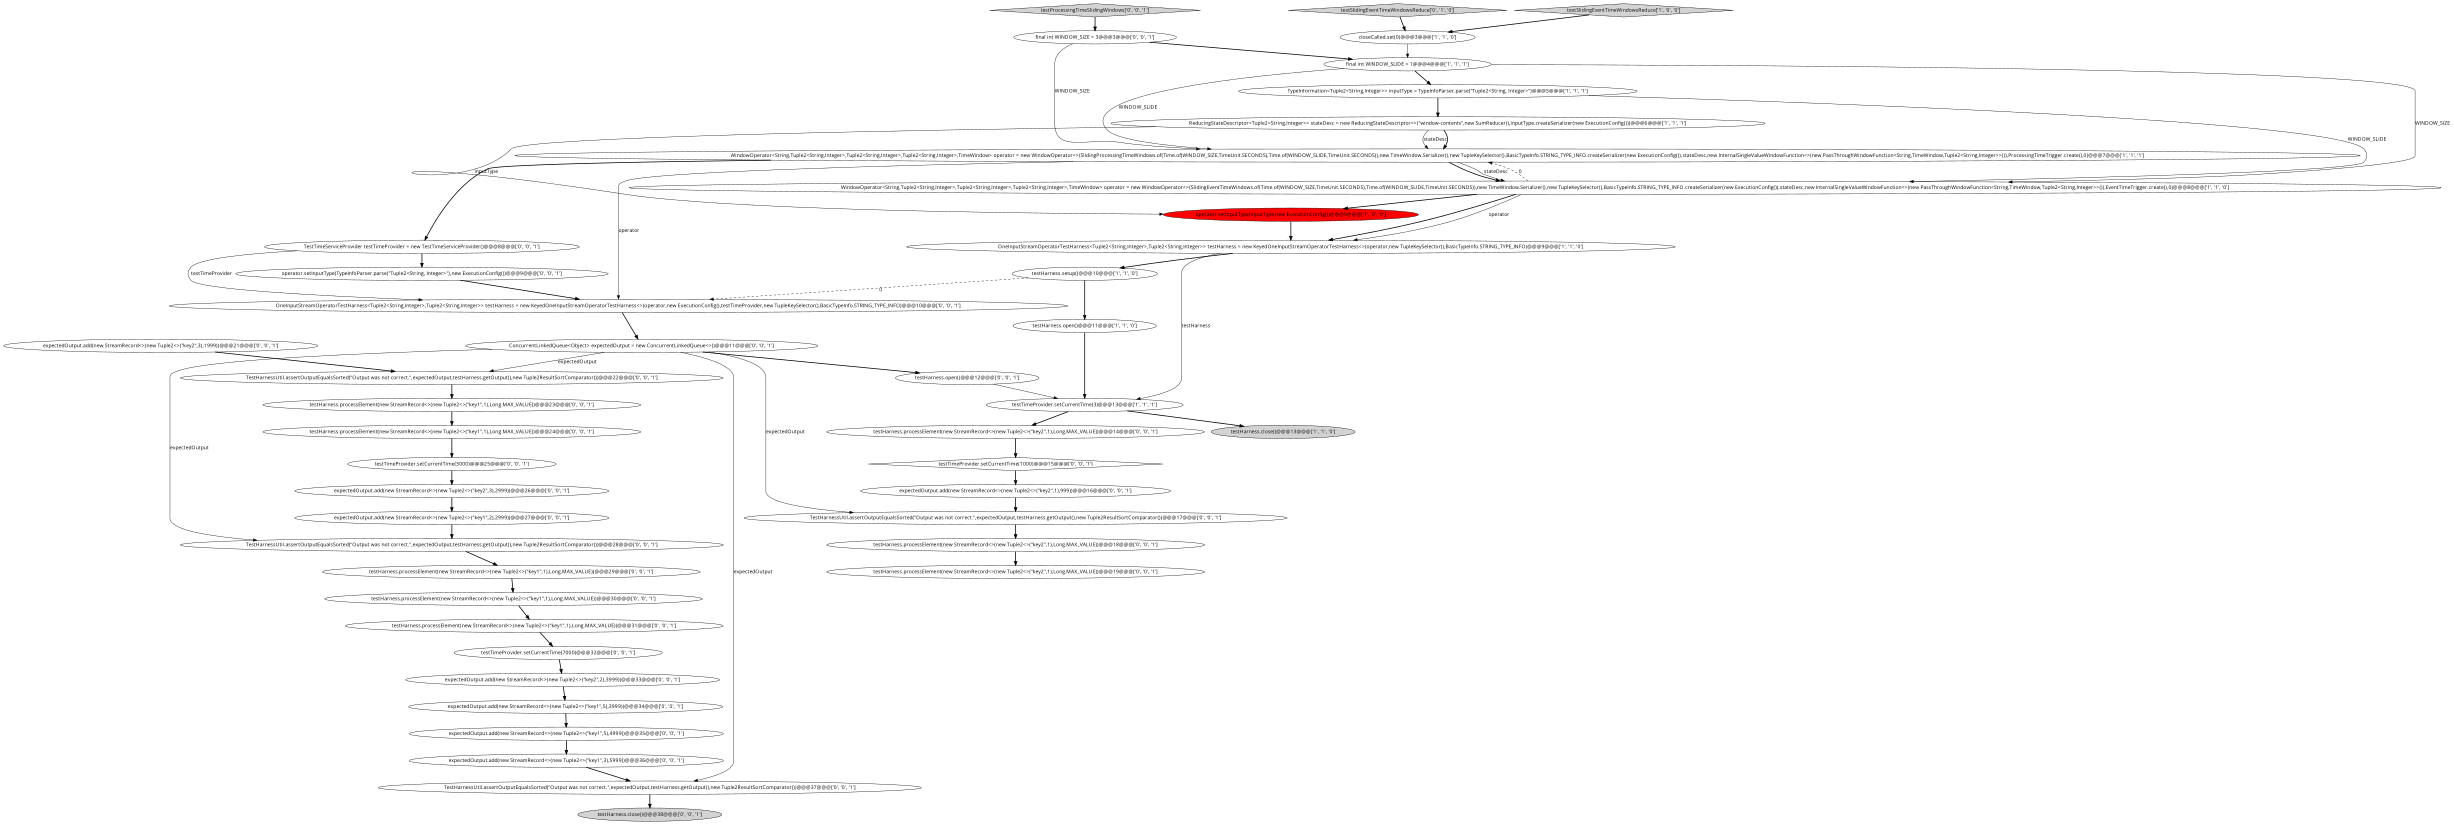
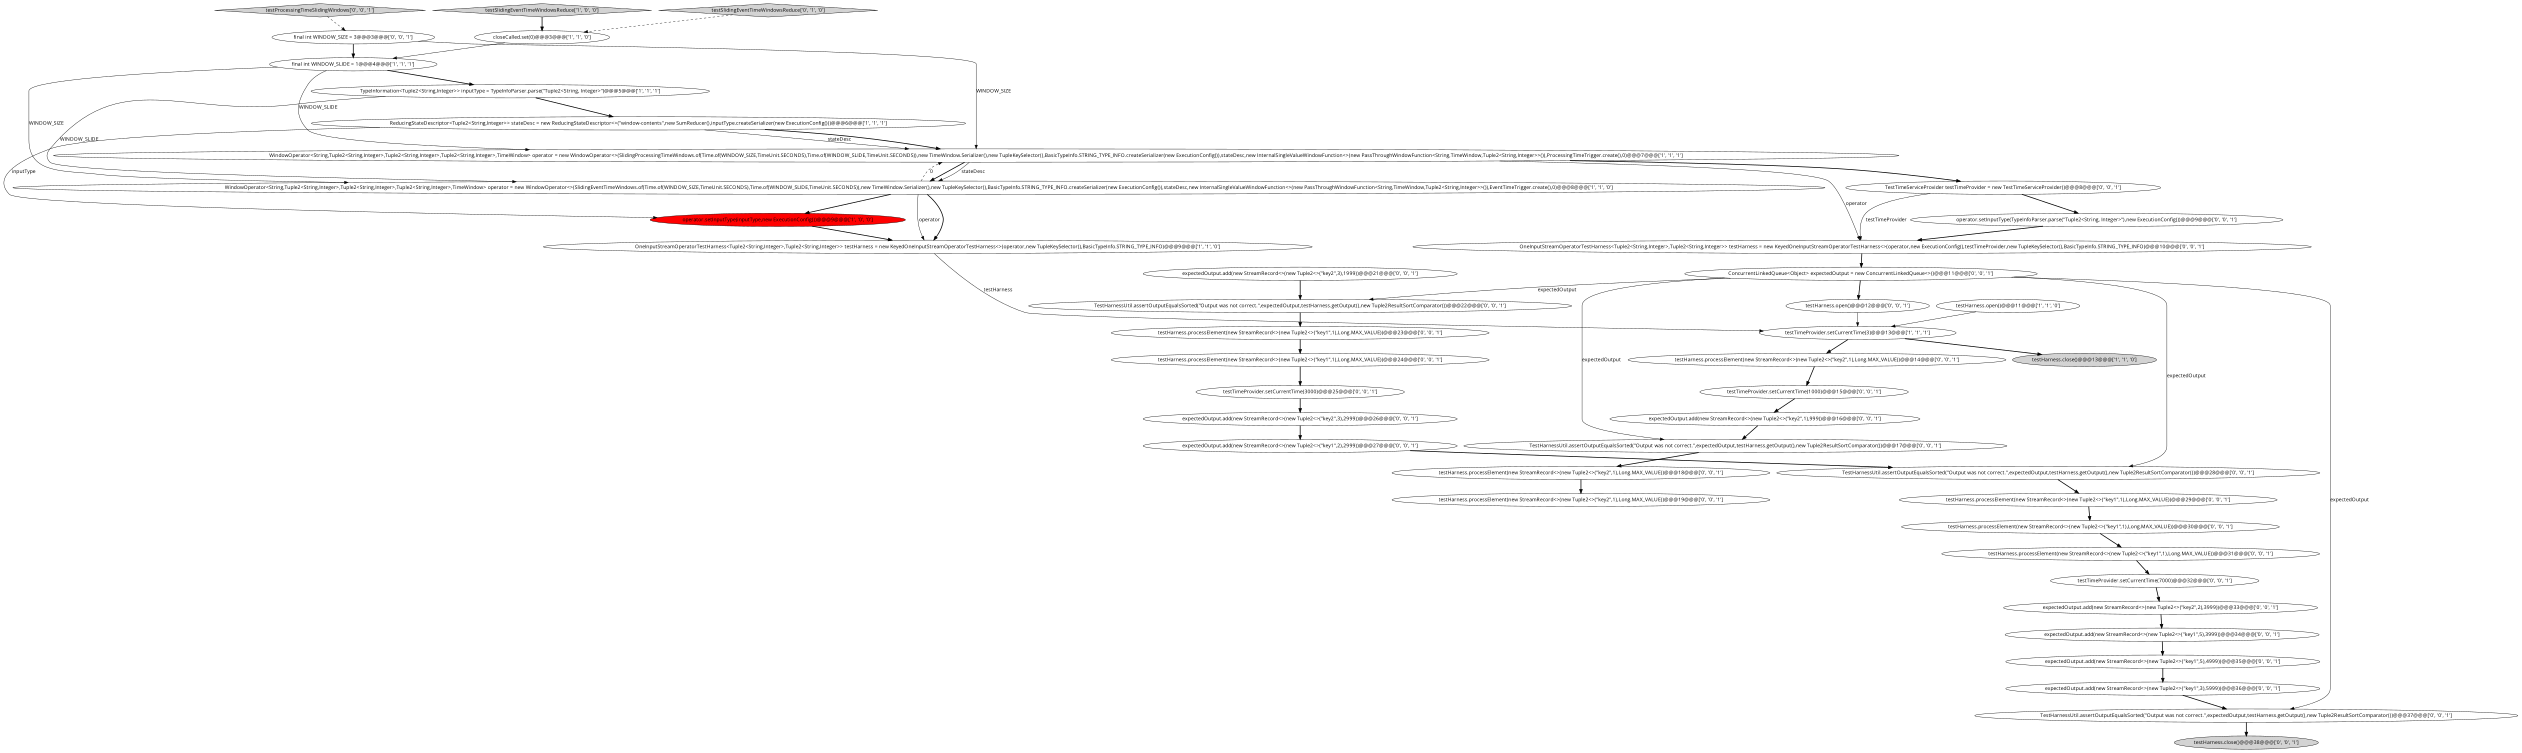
(1095, 22) -> (335, 22)
(1402, 22) -> (660, 23)
(1085, 274) -> none
(1085, 364) -> (1936, 319)
(1016, 464) -> (1804, 392)
